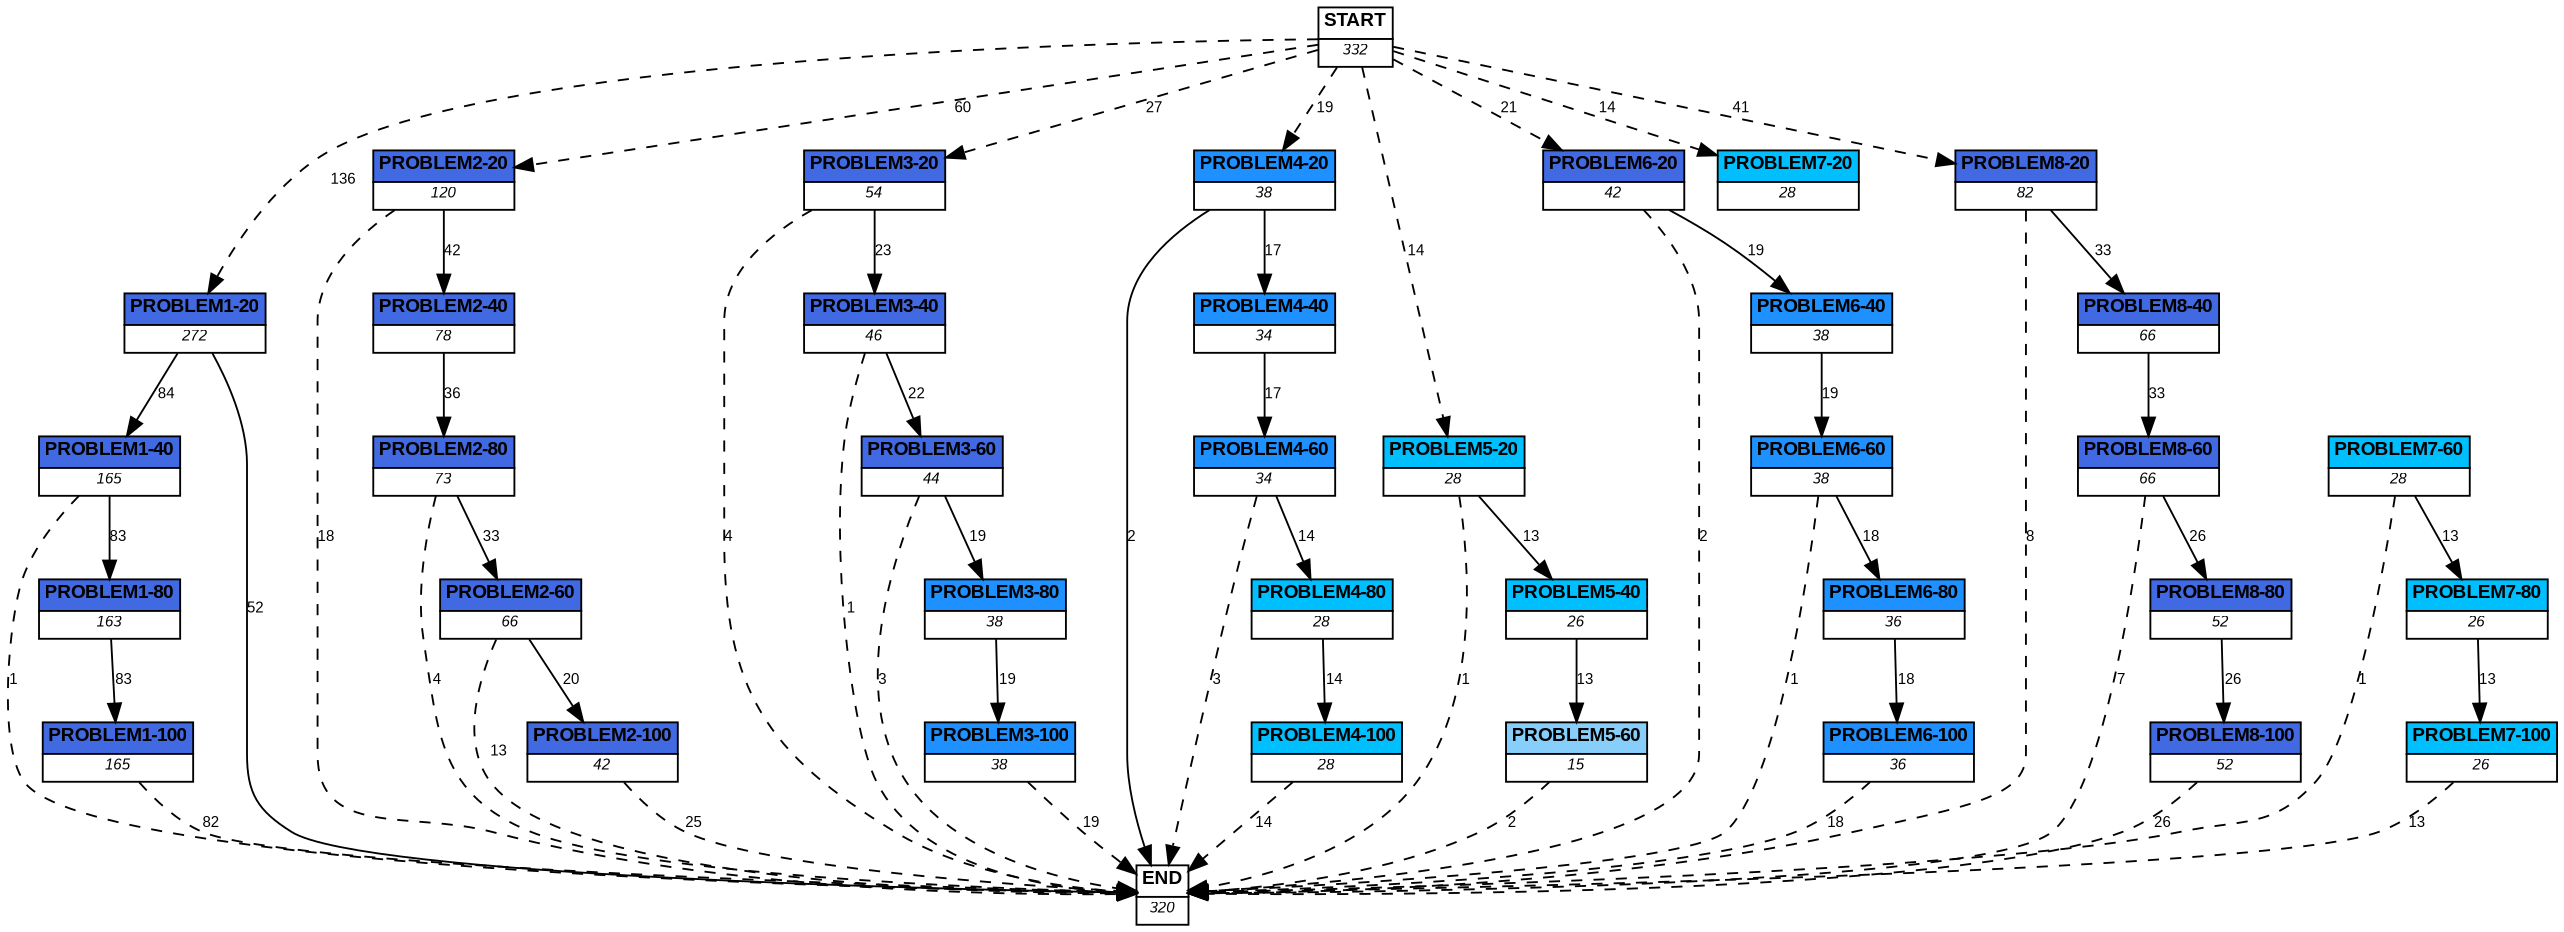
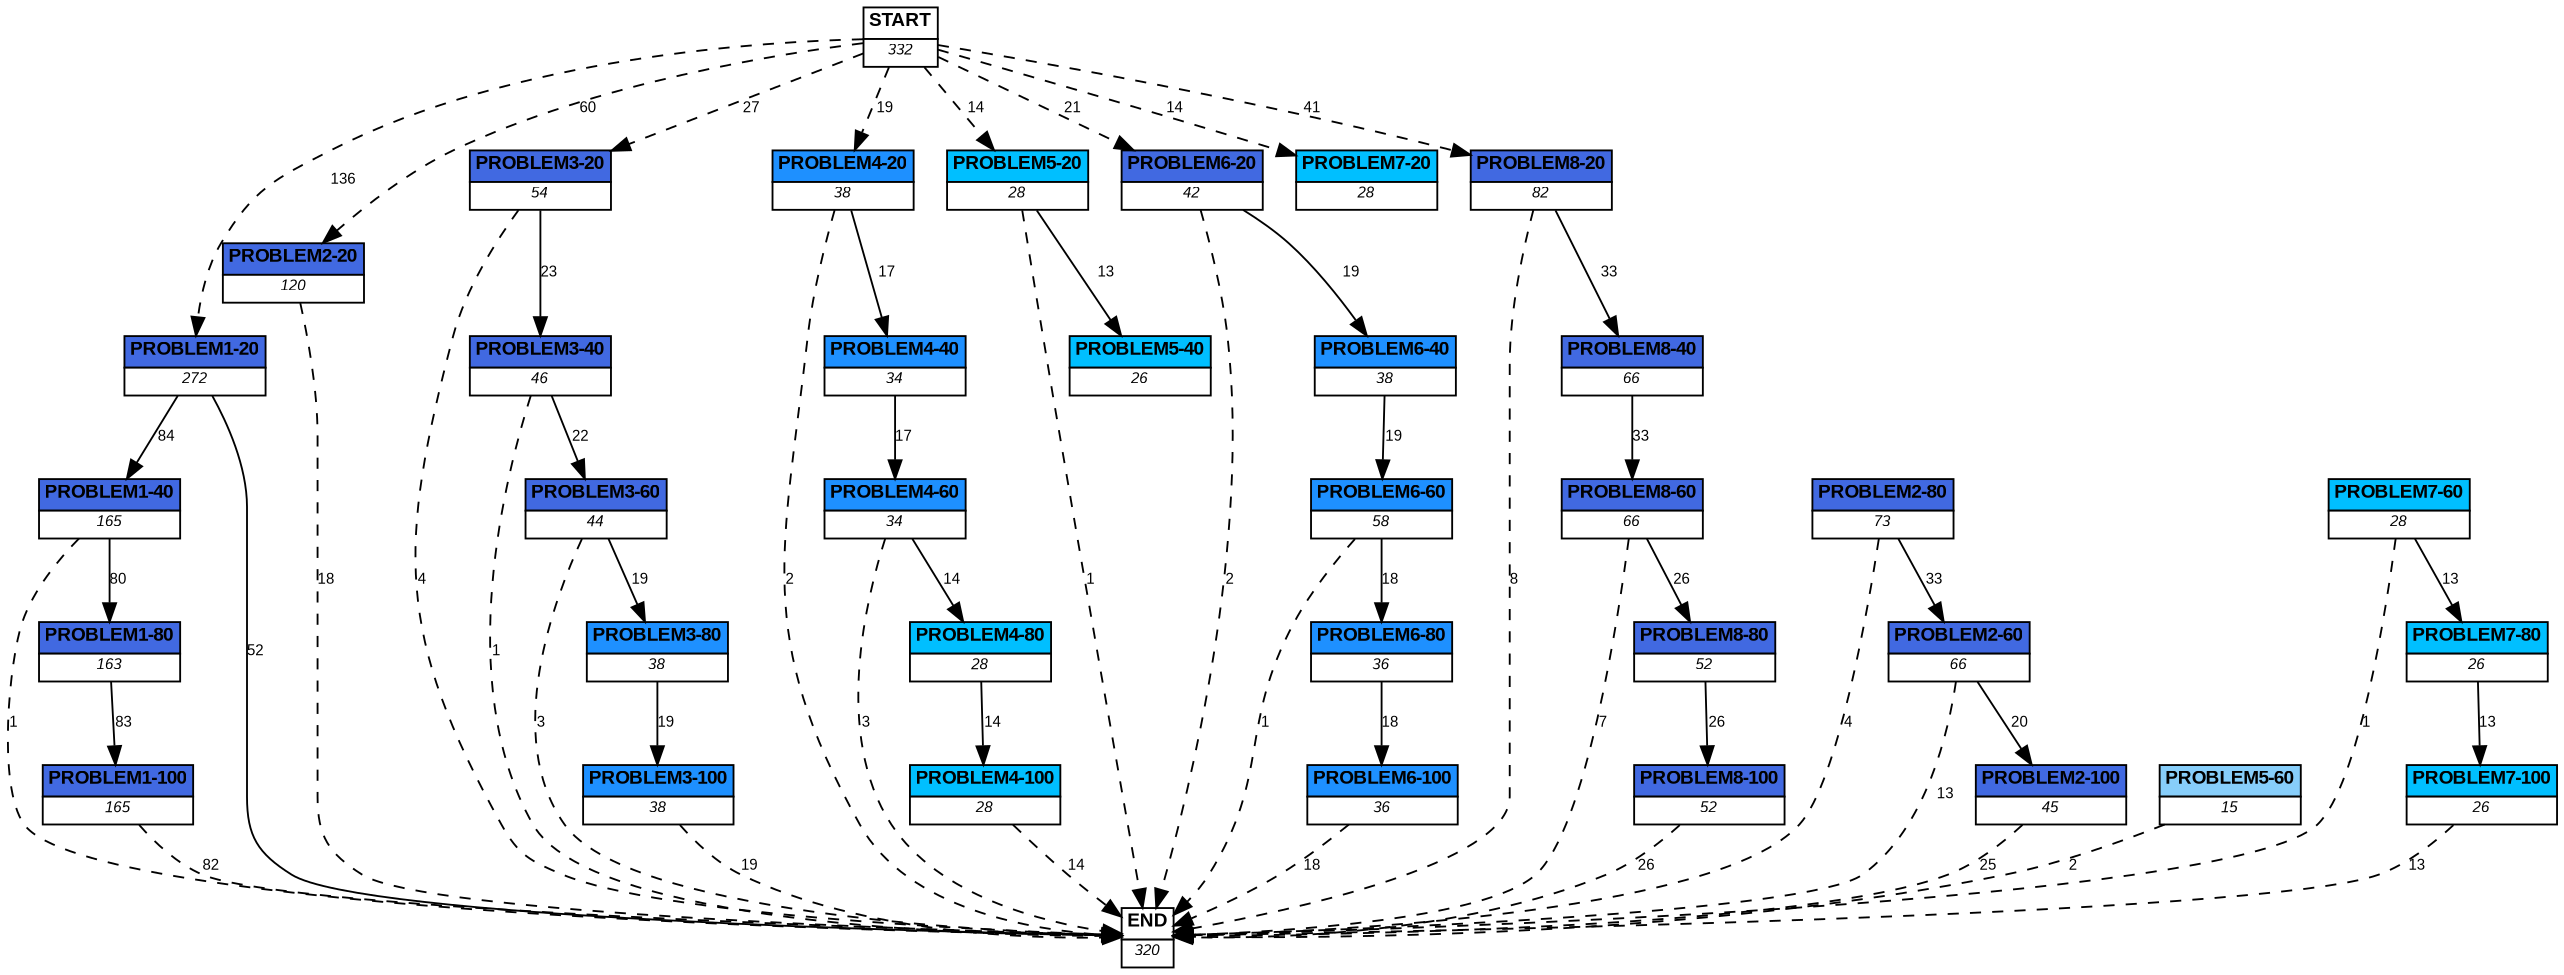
(444, 323) -> none
(1822, 479) -> (1382, 522)
(1127, 513) -> (794, 659)
(119, 538) -> (119, 580)
(1577, 671) -> none
(603, 765) -> (2051, 808)
